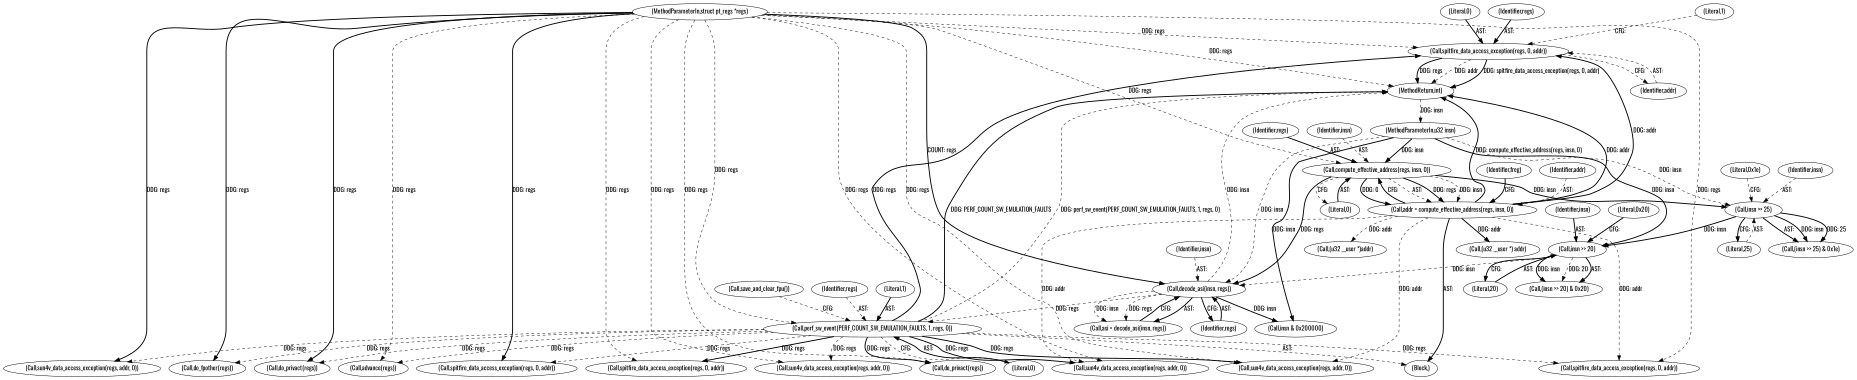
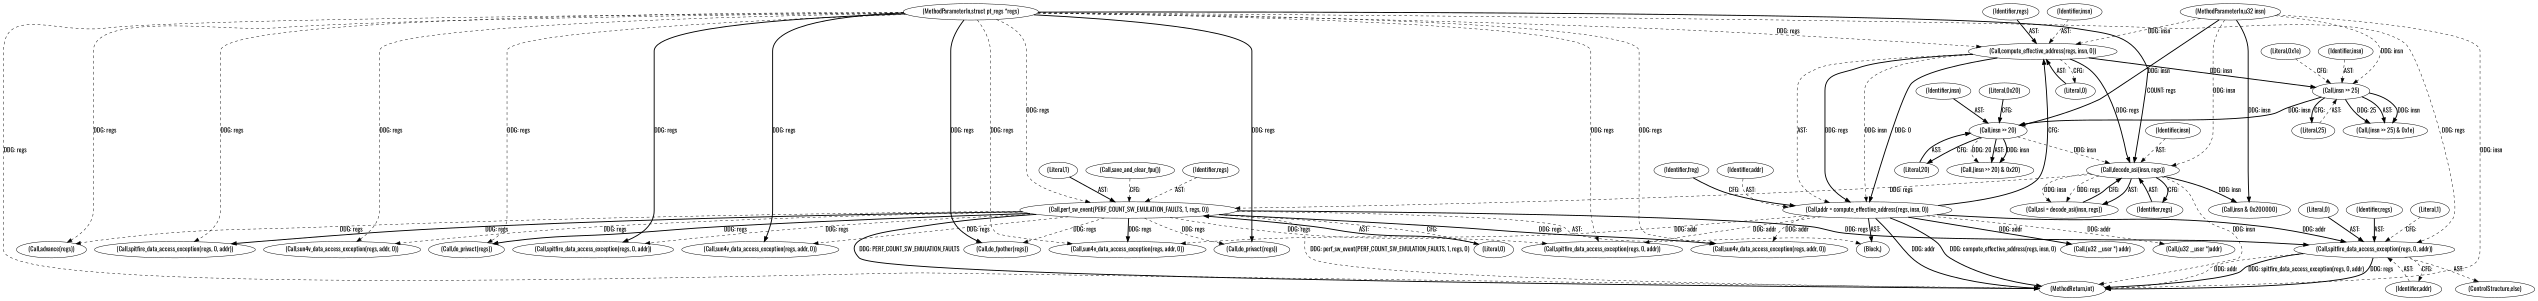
(1421, 109) -> (2480, 237)
(1400, 149) -> (2141, 31)
none -> (2495, 289)
